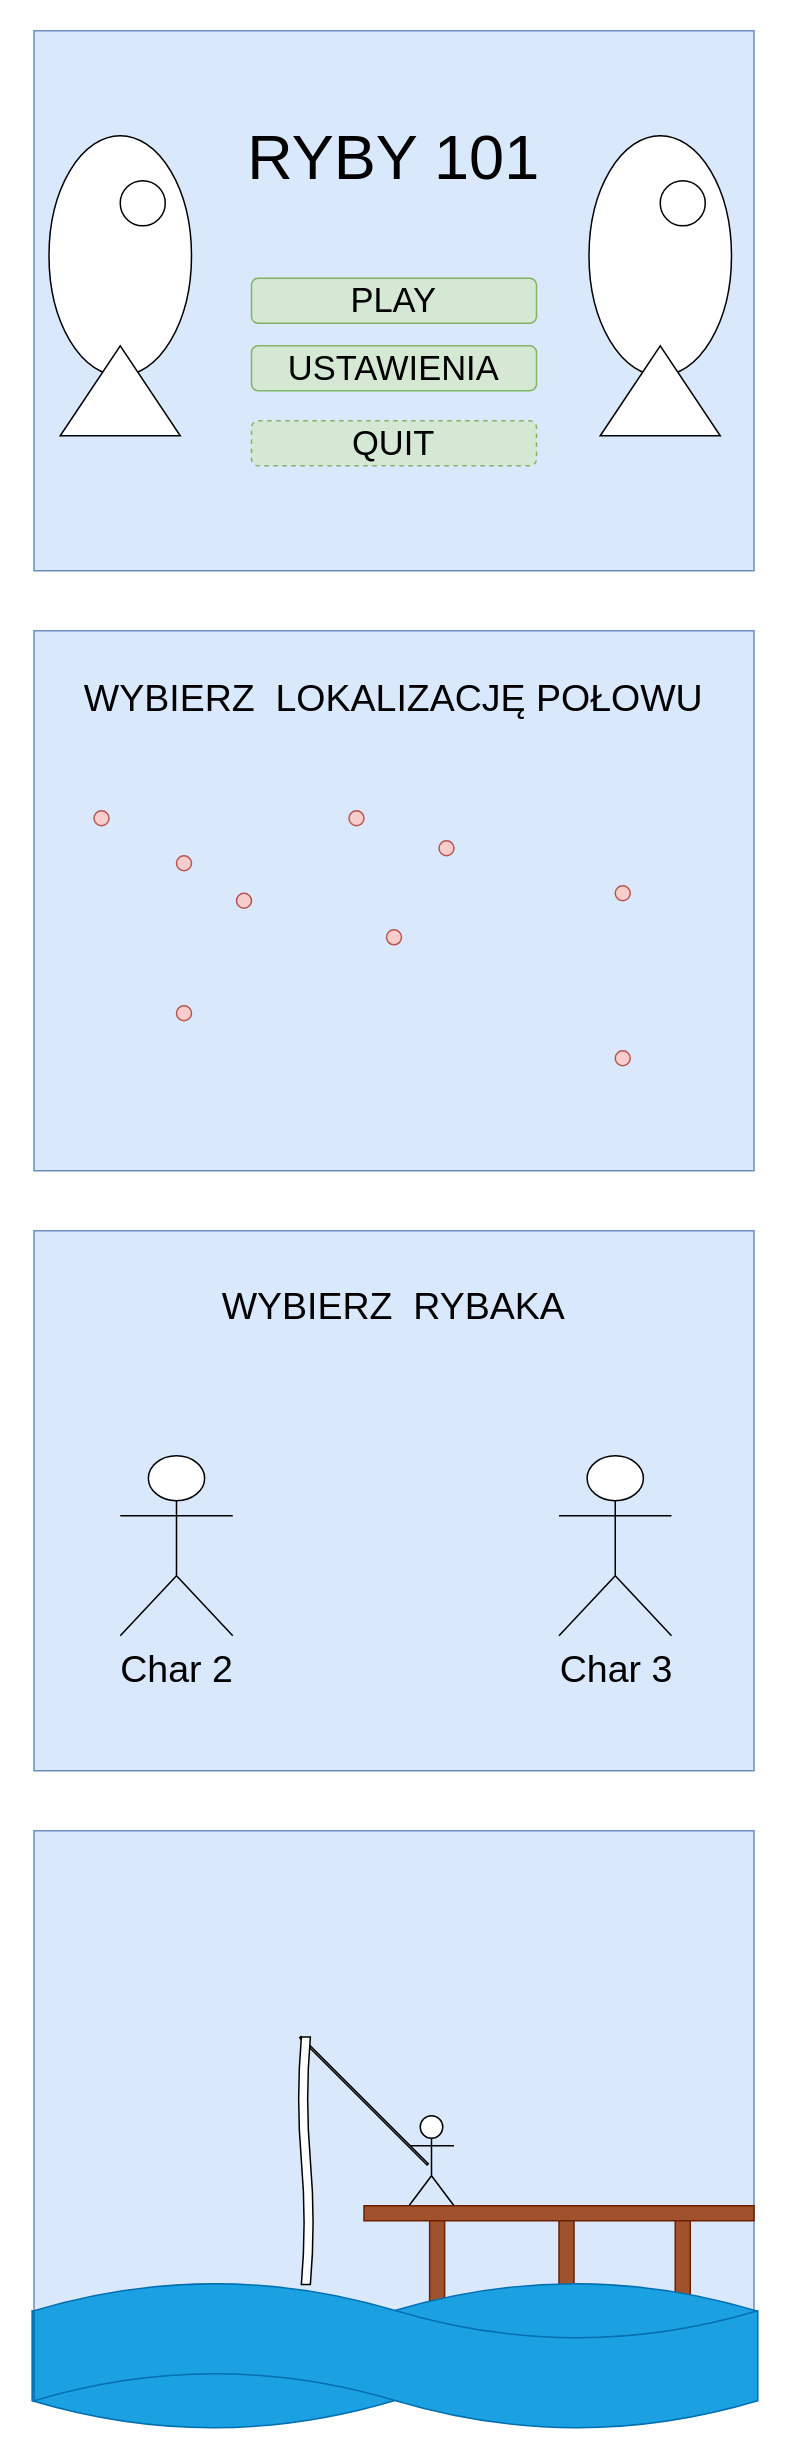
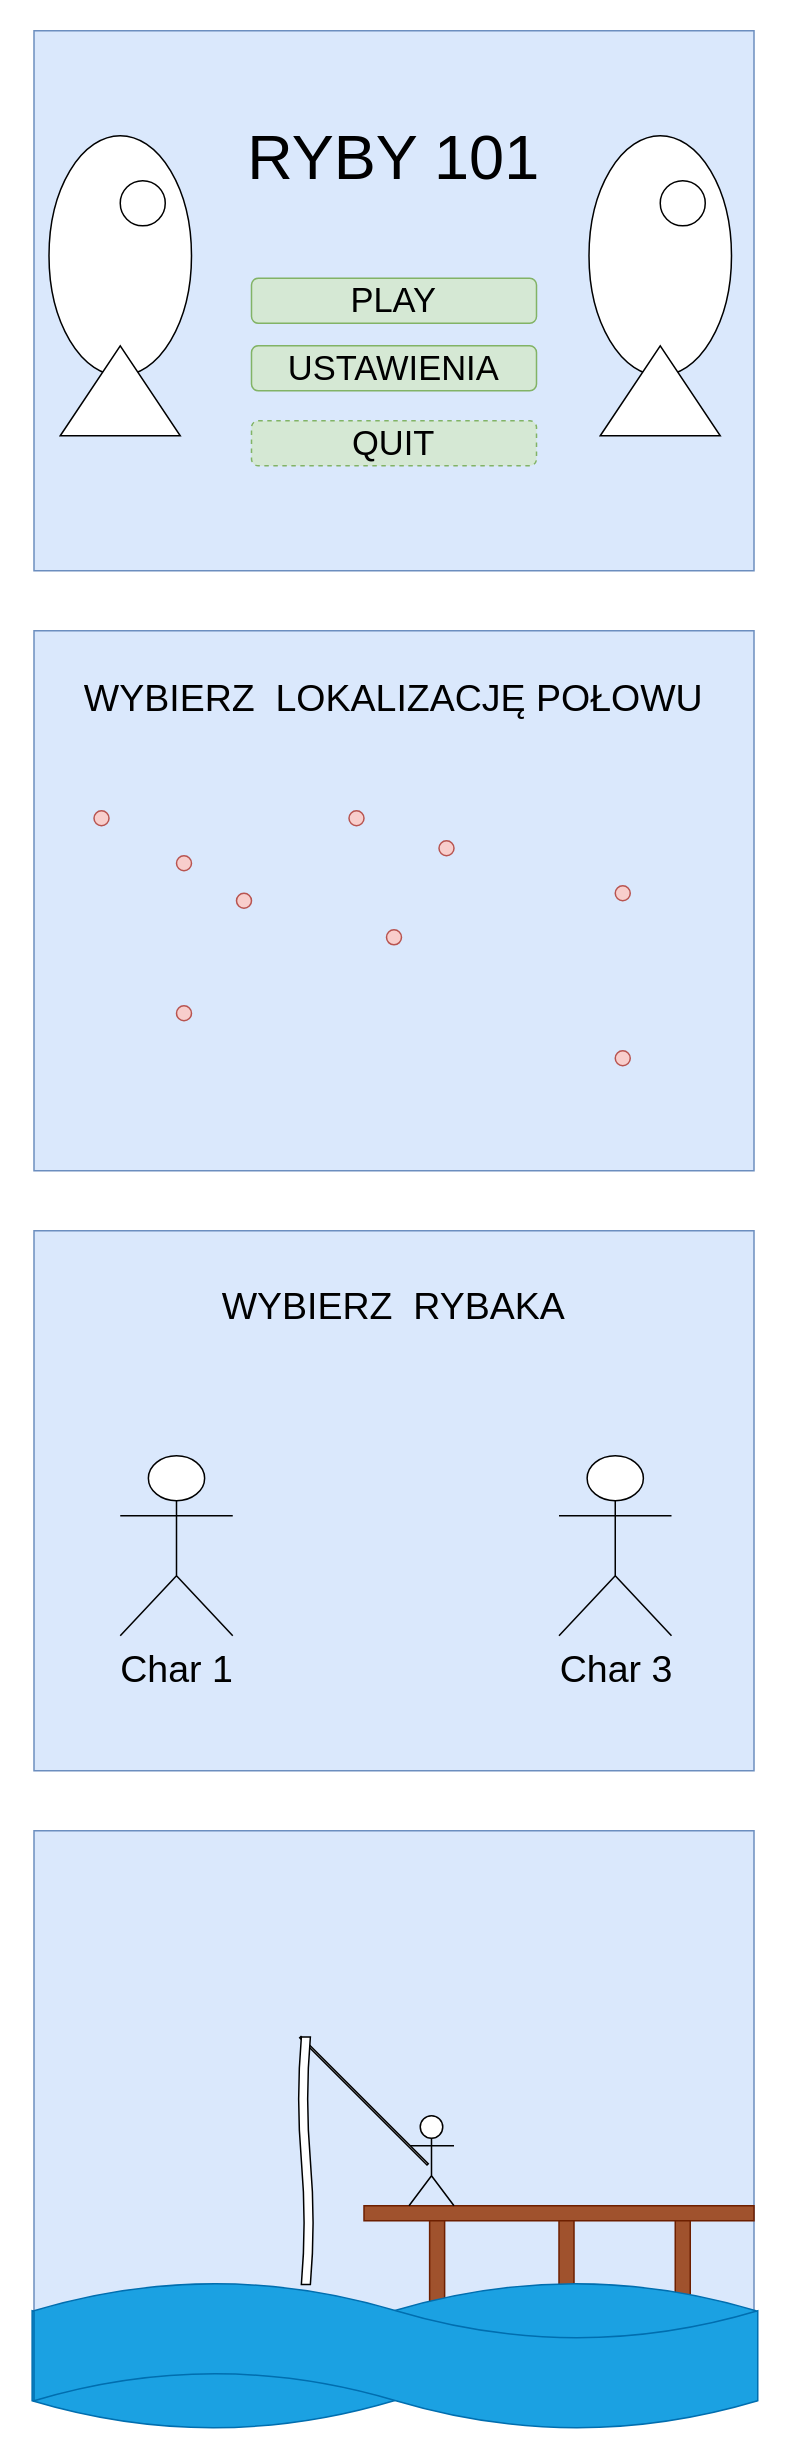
(177, 1669) -> (177, 1669)
